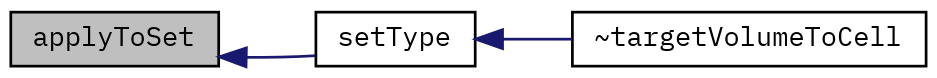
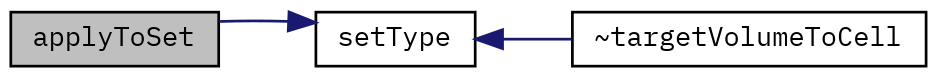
(281, 57) -> (254, 21)
